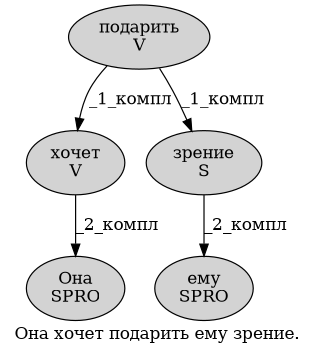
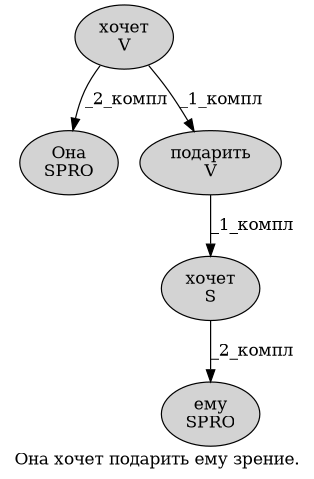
(89, 90) -> (170, 92)
(204, 163) -> (211, 288)
